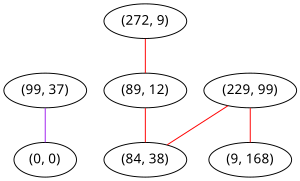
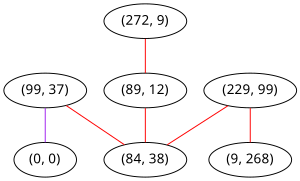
none -> (95, 125)
(250, 160) -> (250, 160)
